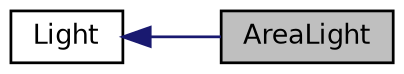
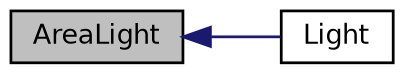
(186, 37) -> (246, 37)
